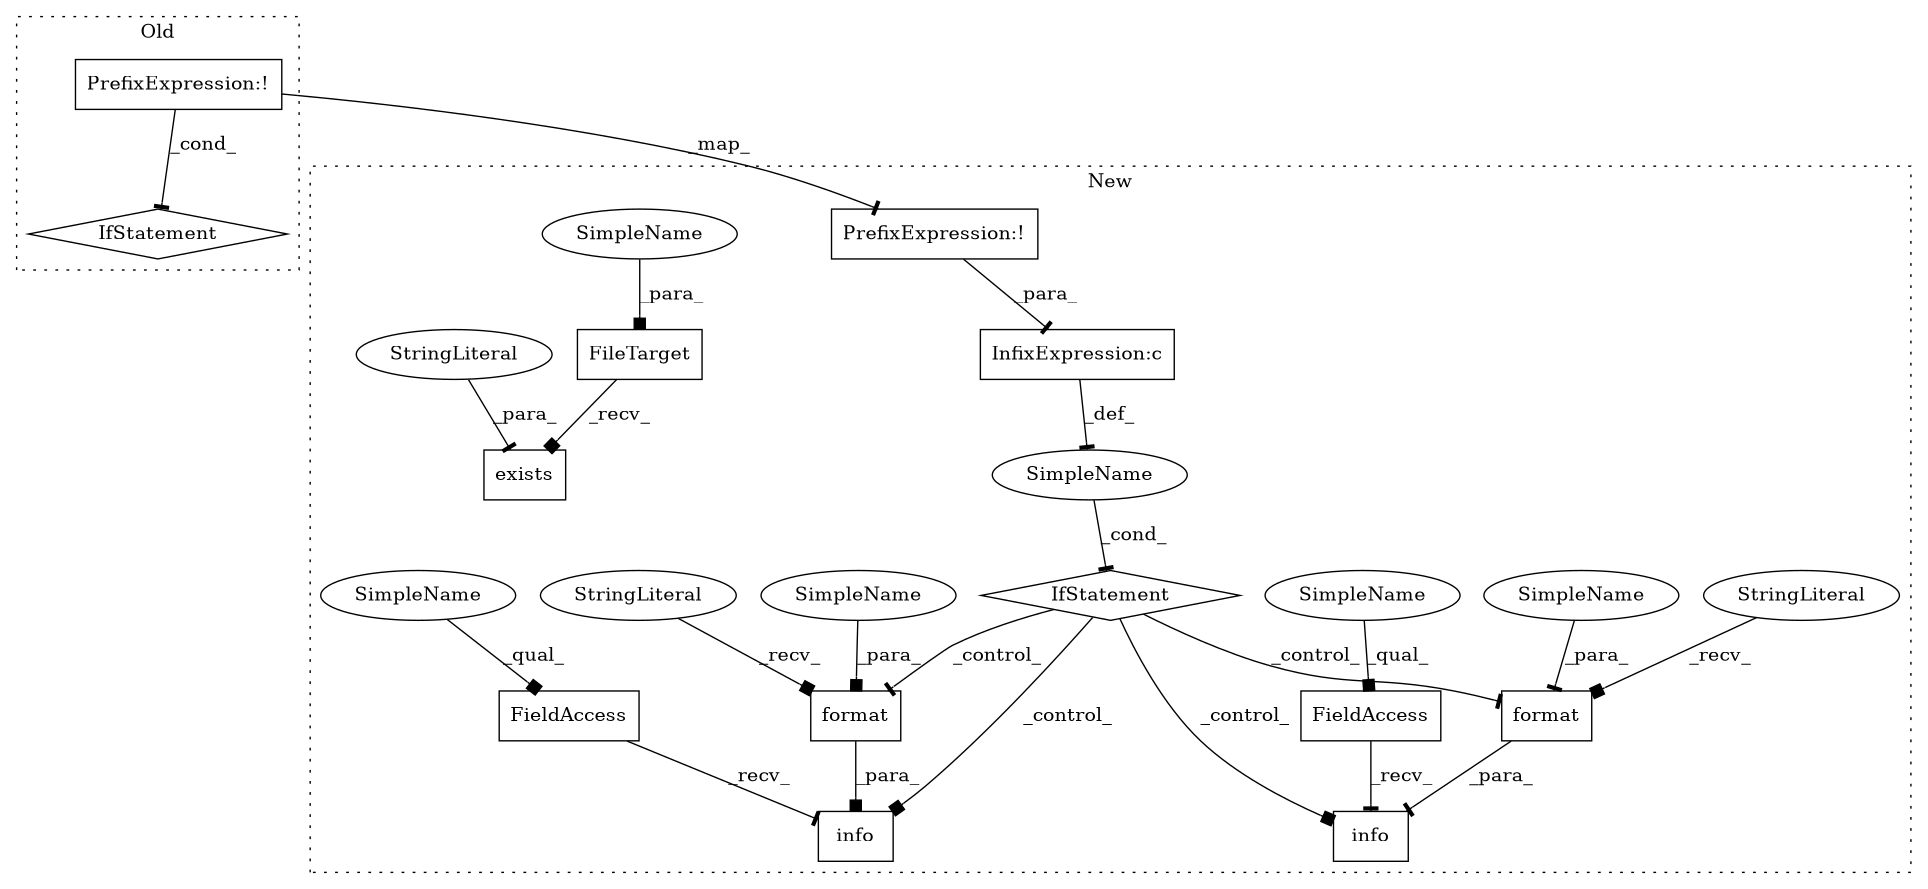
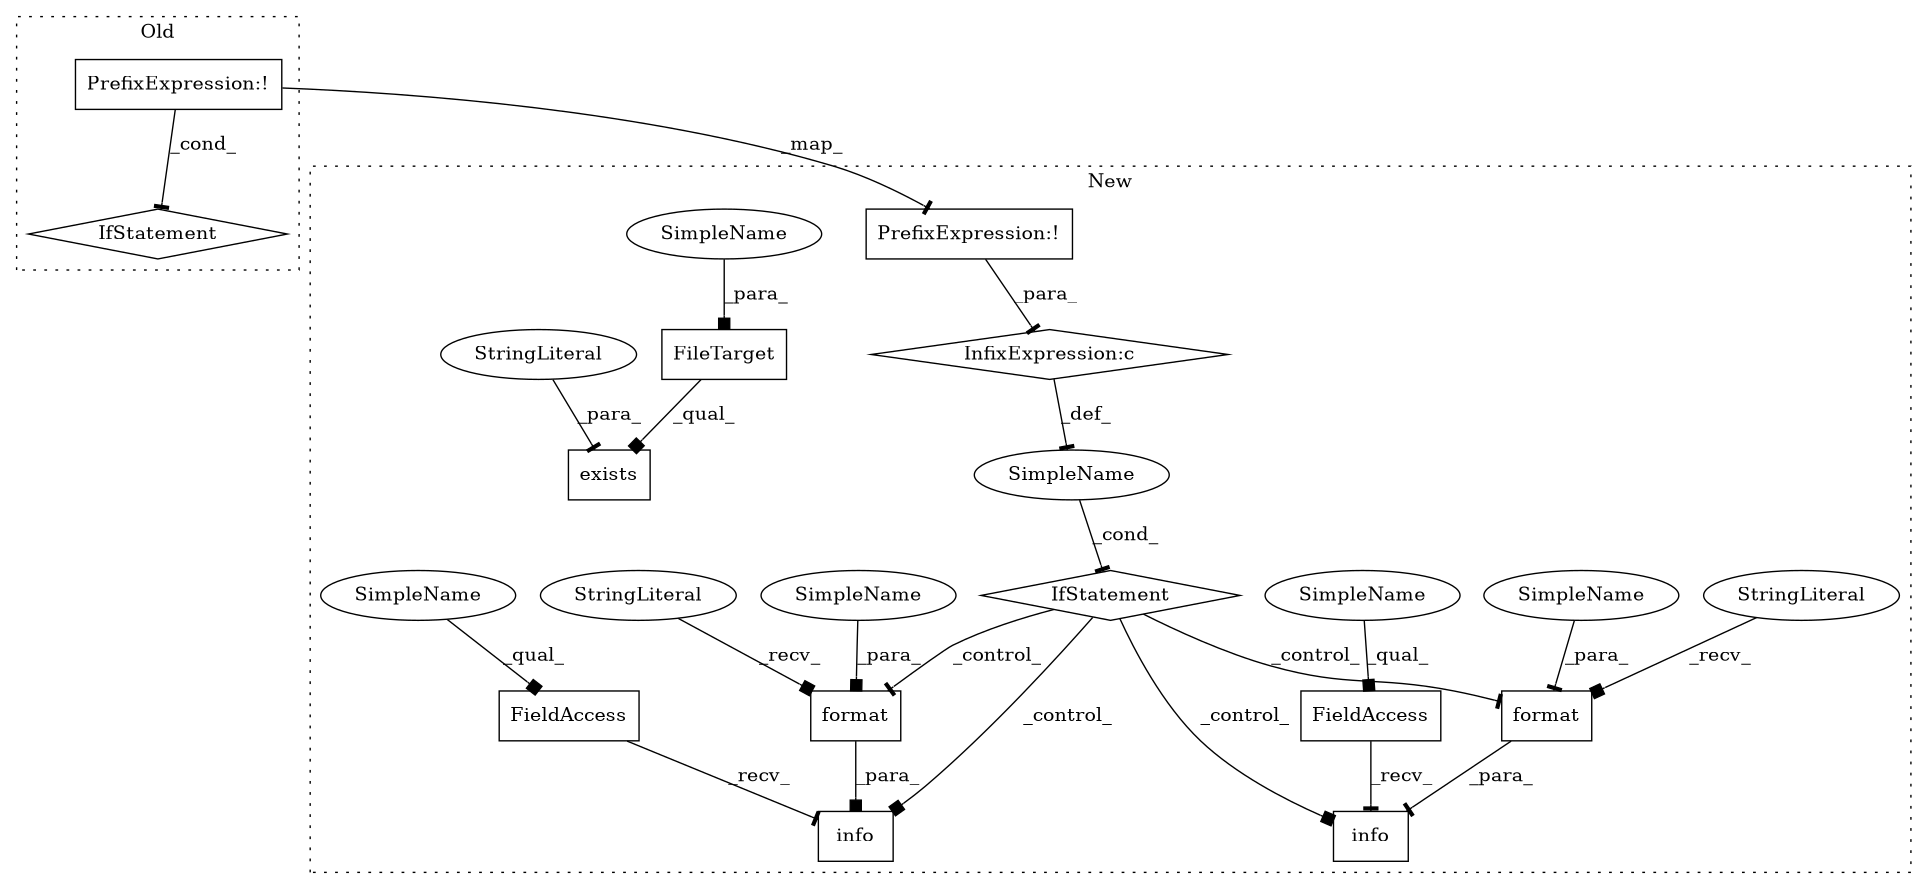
(1077, 354) -> (1050, 354)
(620, 415) -> (704, 415)
